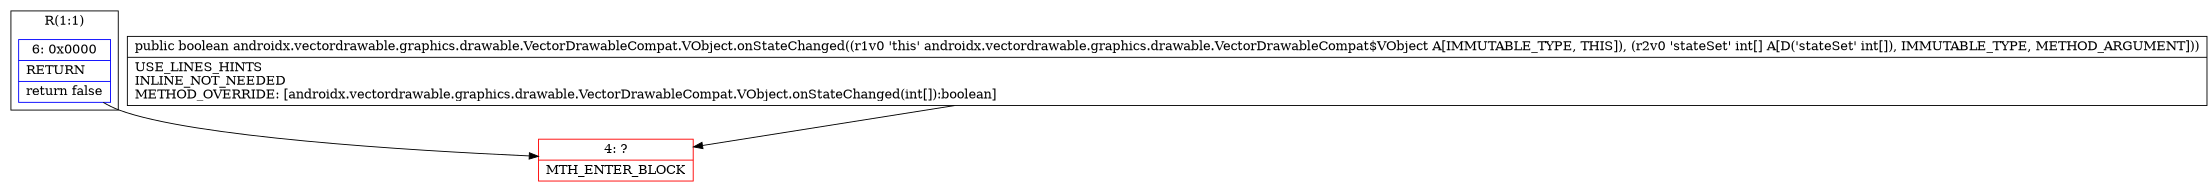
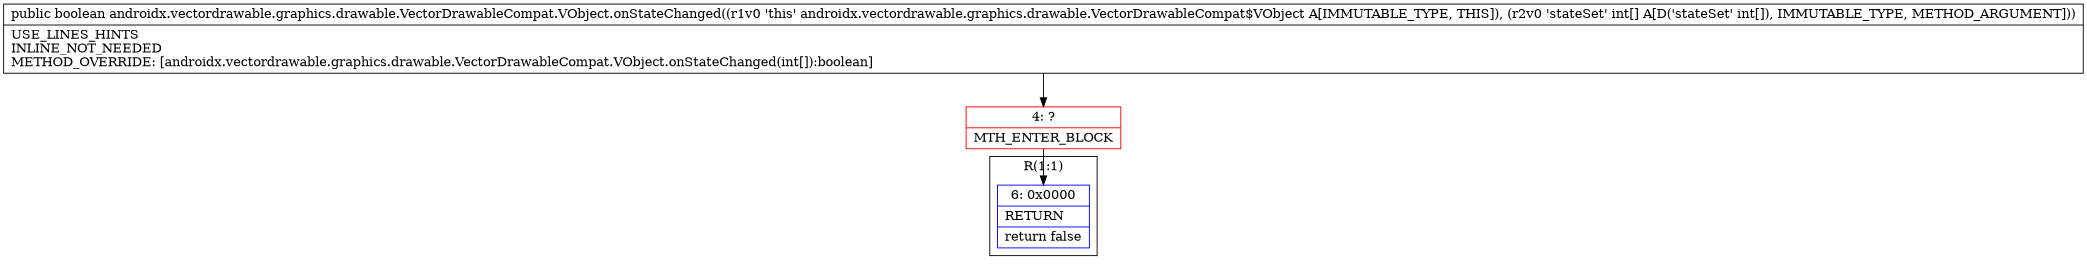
(314, 142) -> (1043, 162)
